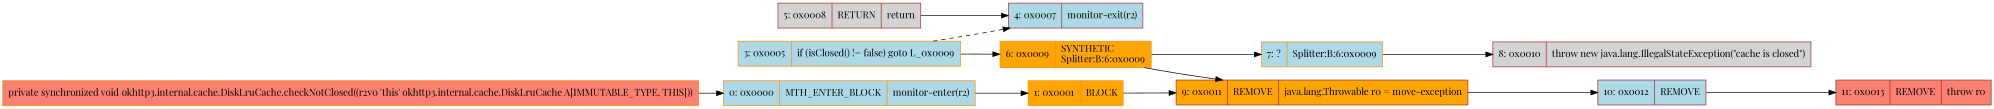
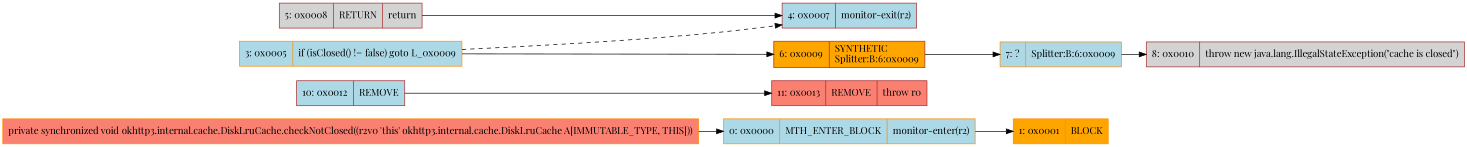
(1076, 54) -> (849, 54)
(1322, 93) -> none
